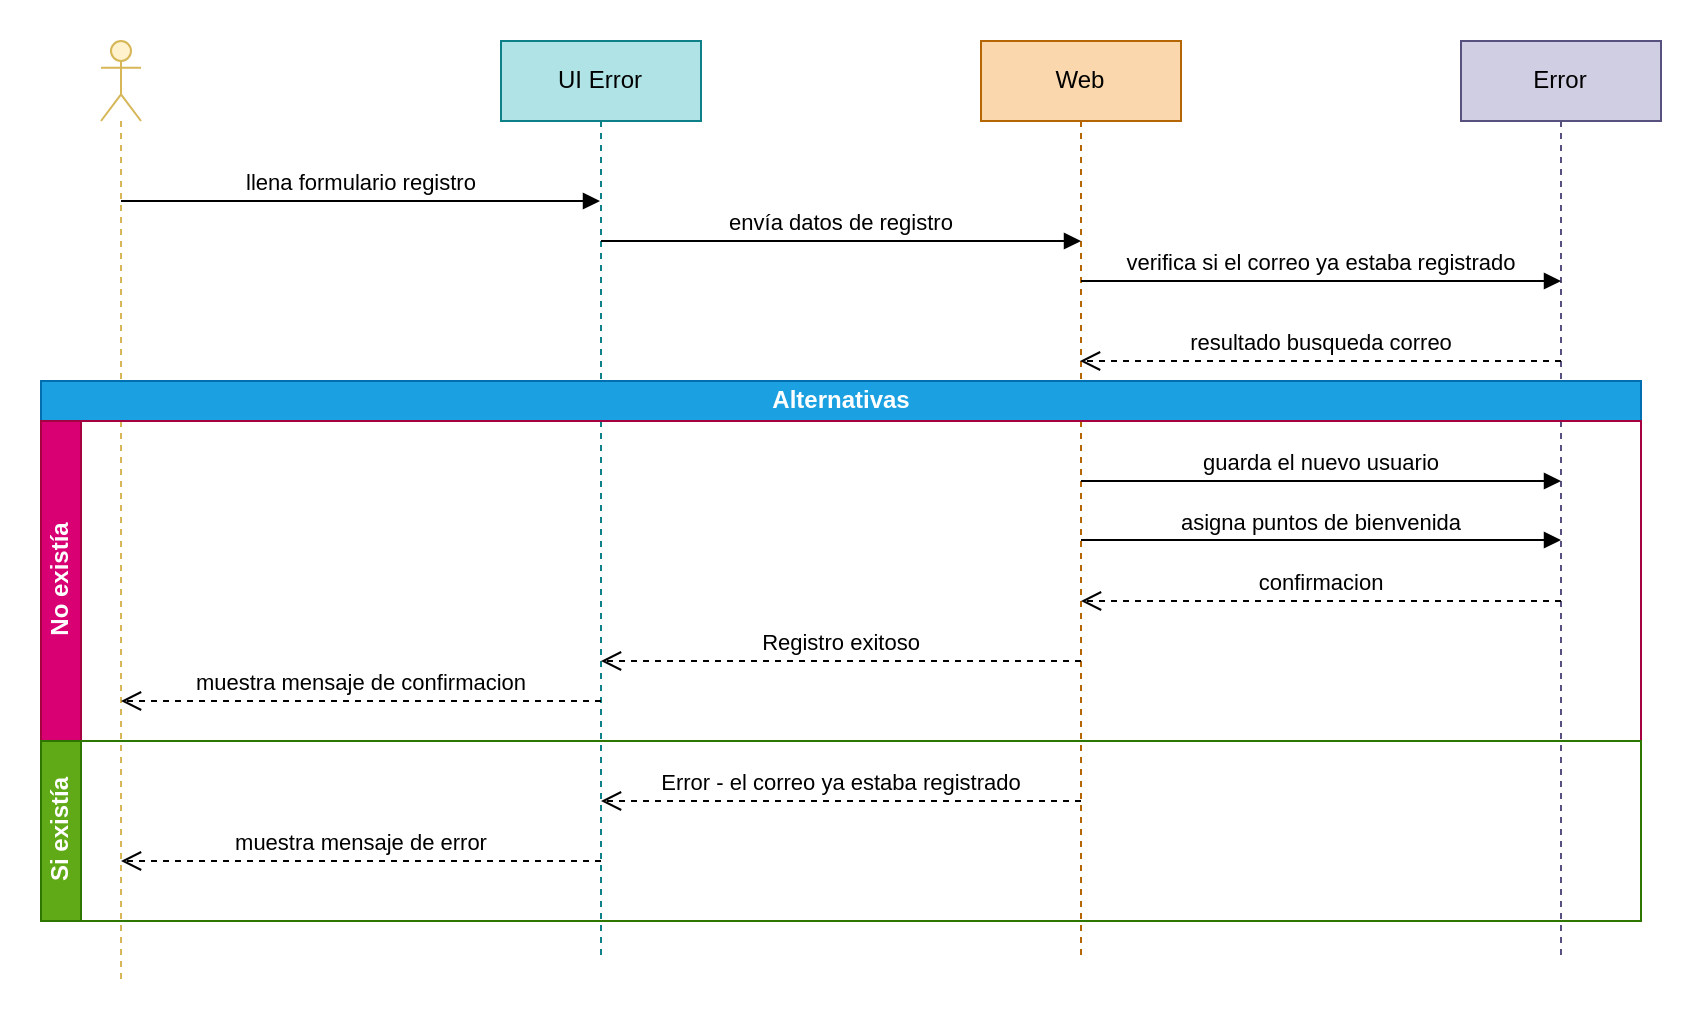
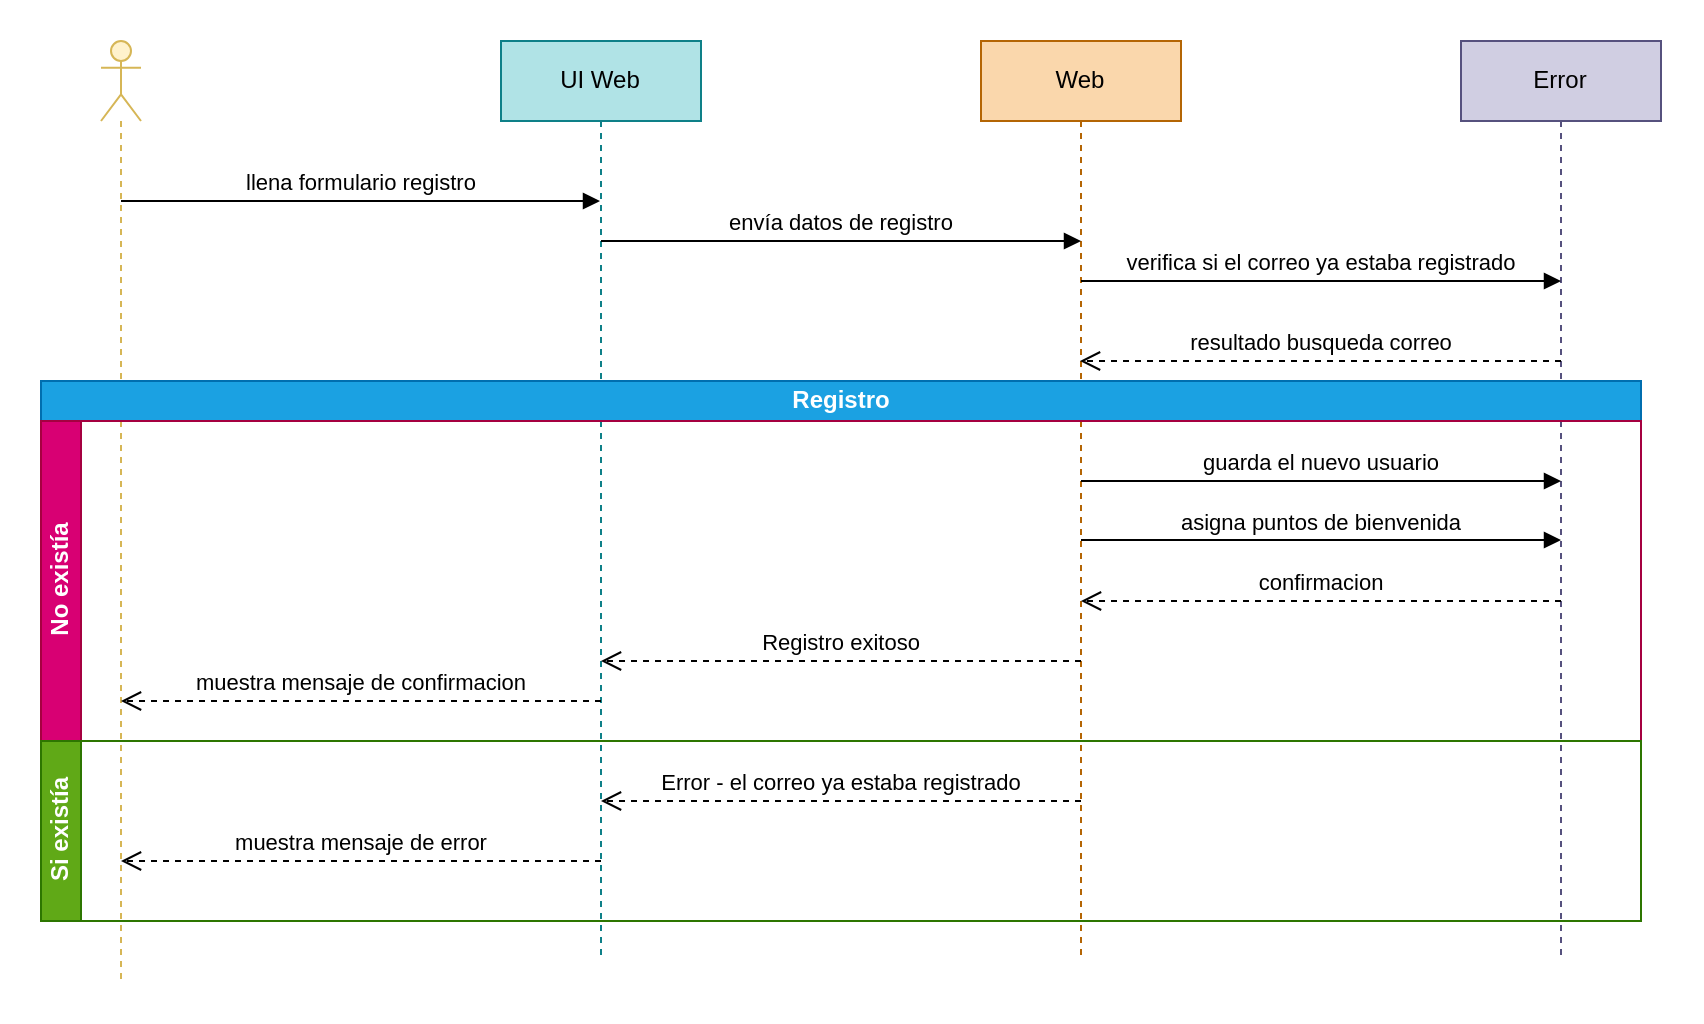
(601, 81) -> (601, 81)
(842, 401) -> (842, 401)
